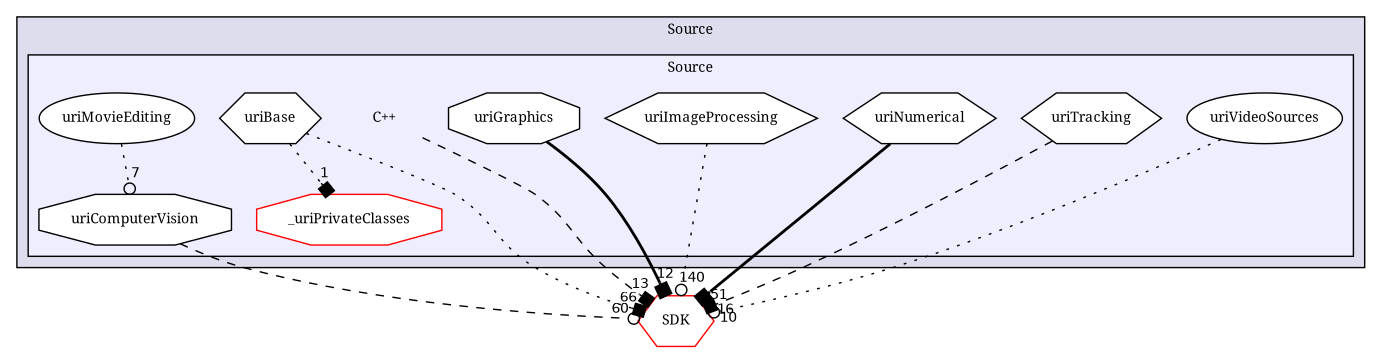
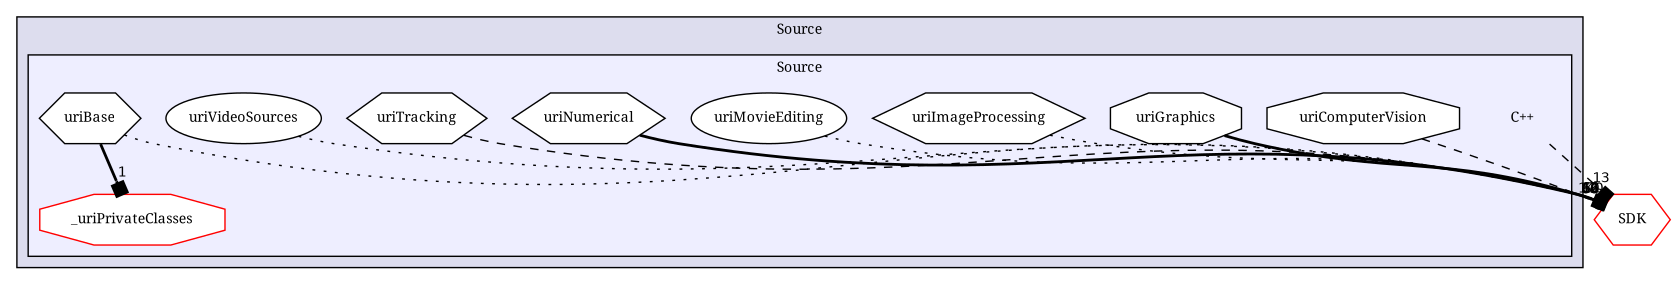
(125, 163) -> (1211, 160)
(305, 163) -> (108, 162)
